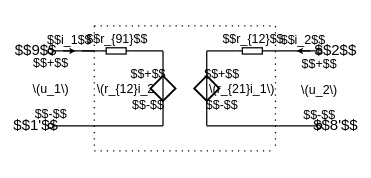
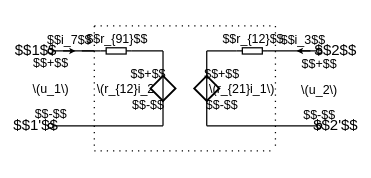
(70, 39) -> (70, 39)
(304, 39) -> (304, 39)
(36, 51) -> (36, 51)
(336, 126) -> (336, 126)
